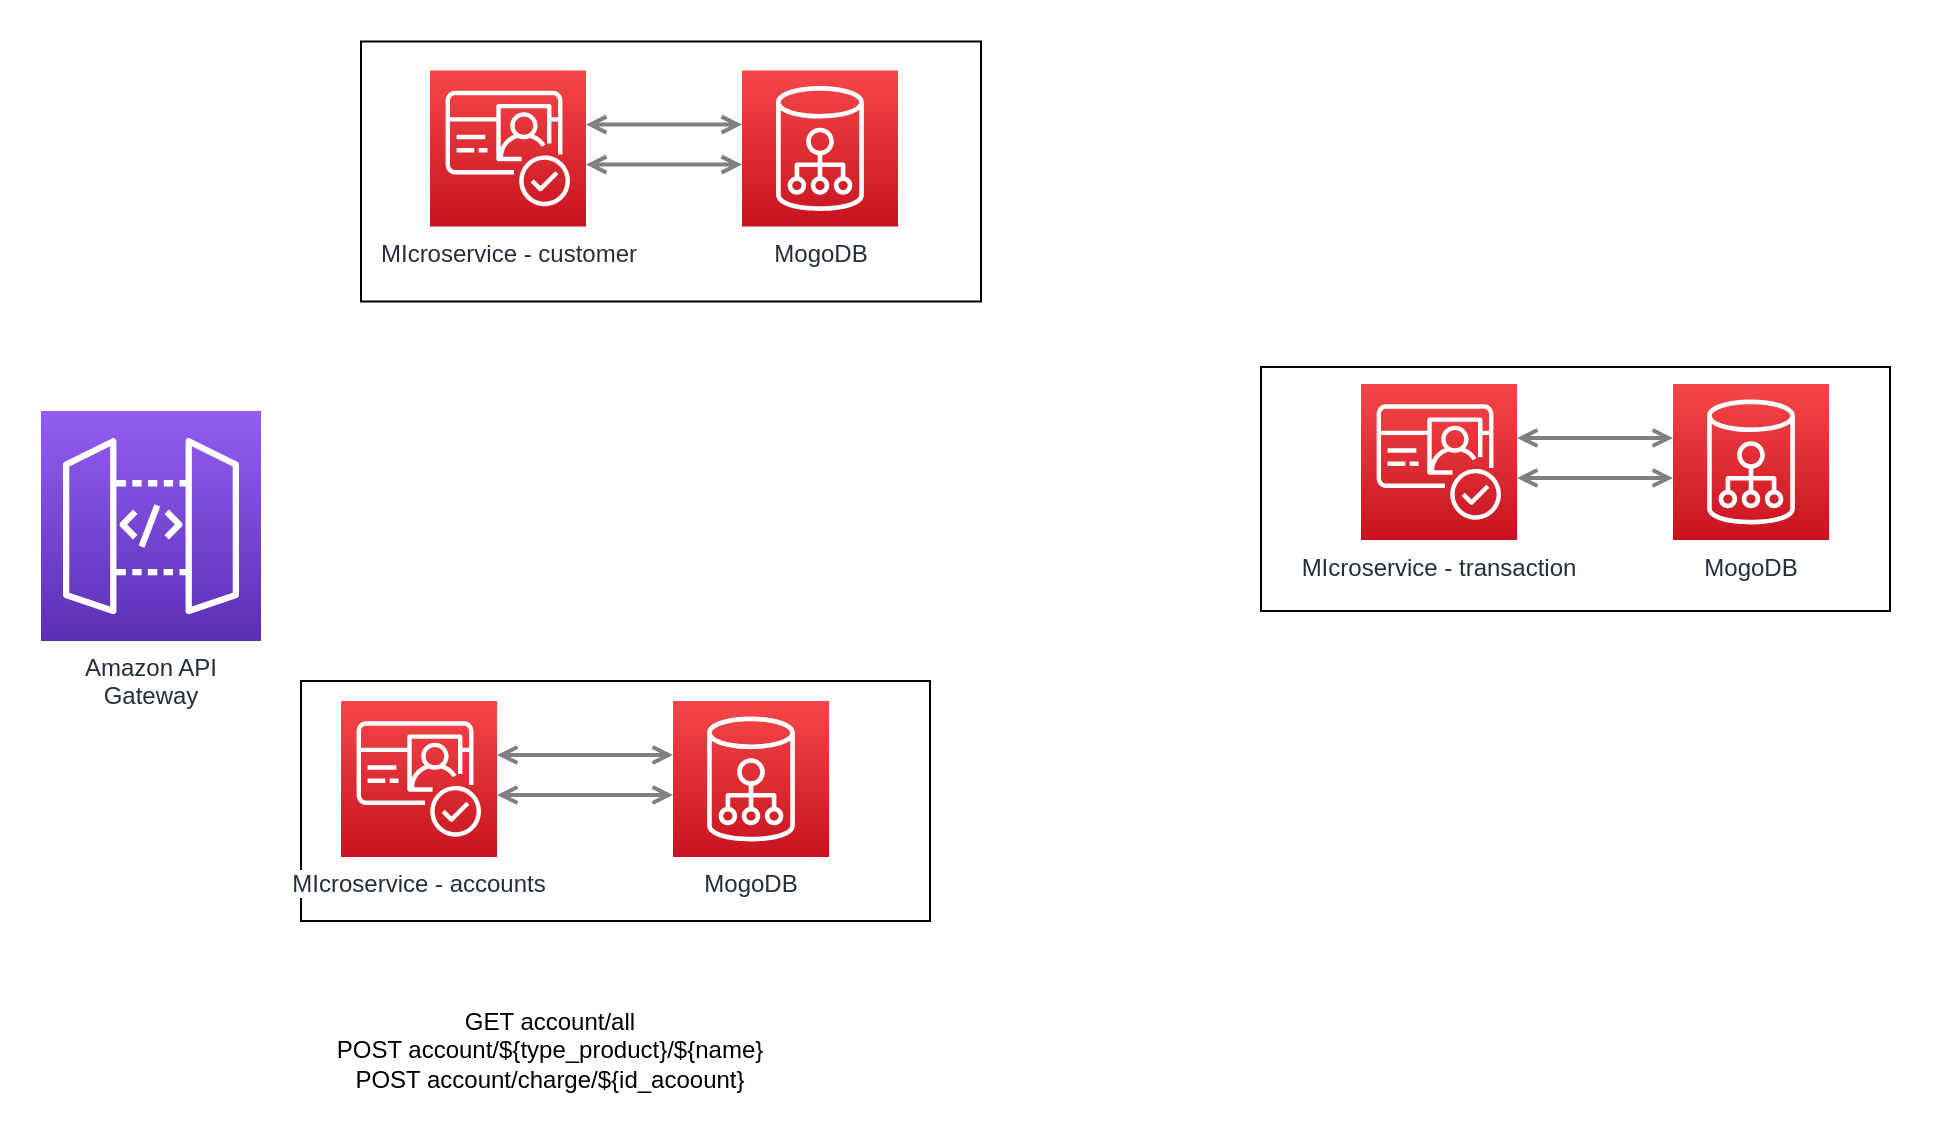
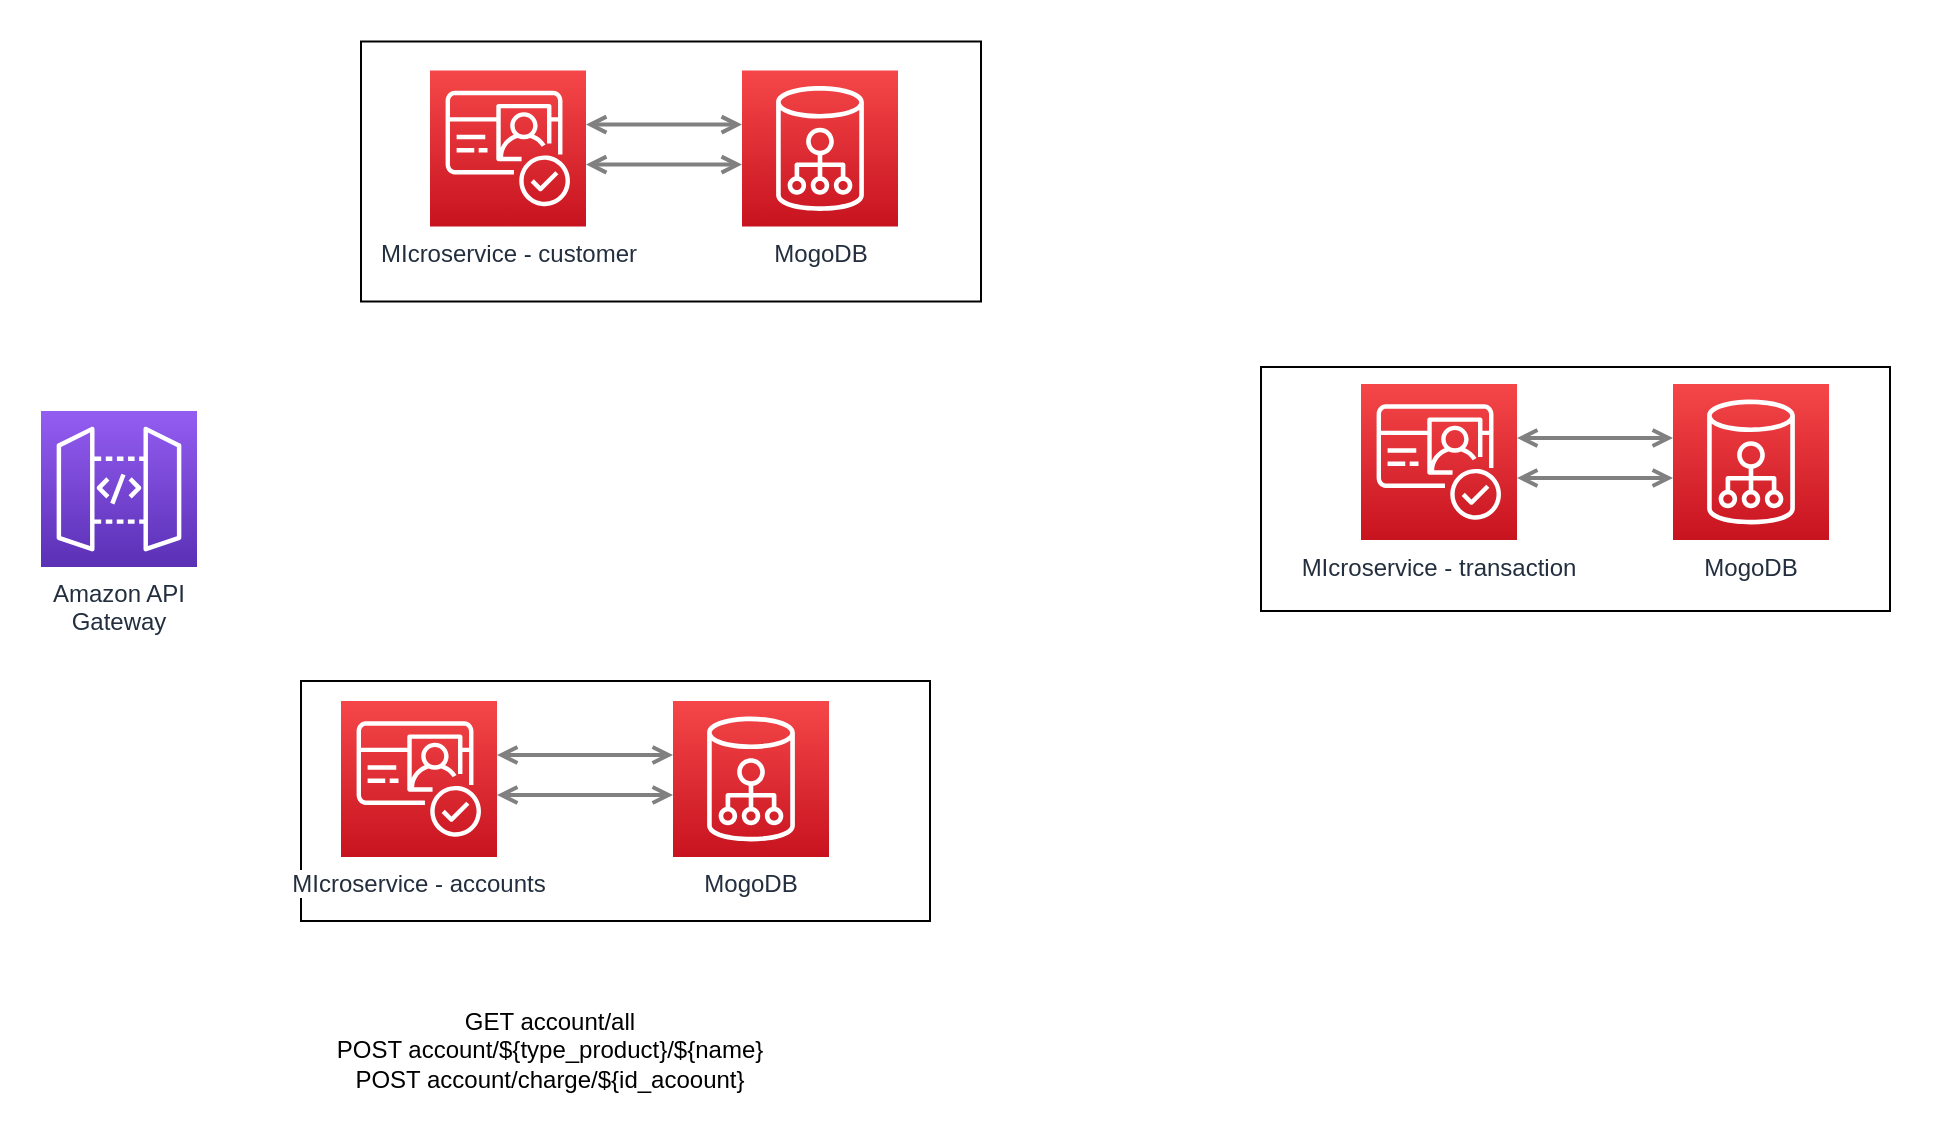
(151, 526) -> (119, 489)
